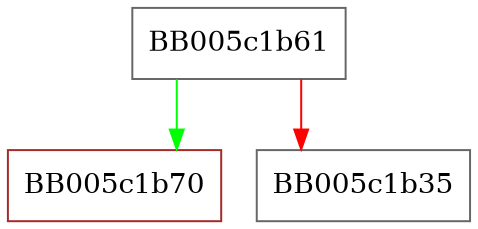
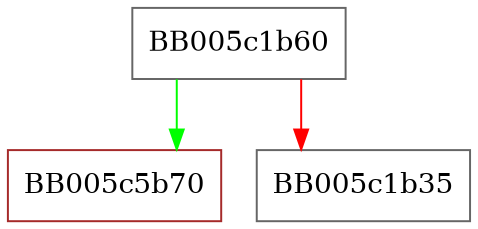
(239, 43) -> (239, 43)
(115, 186) -> (115, 186)
